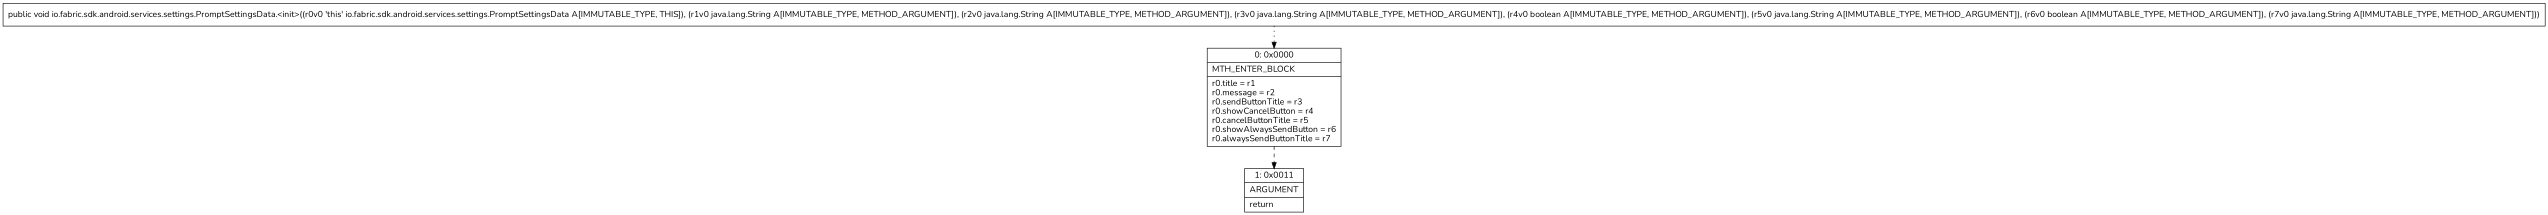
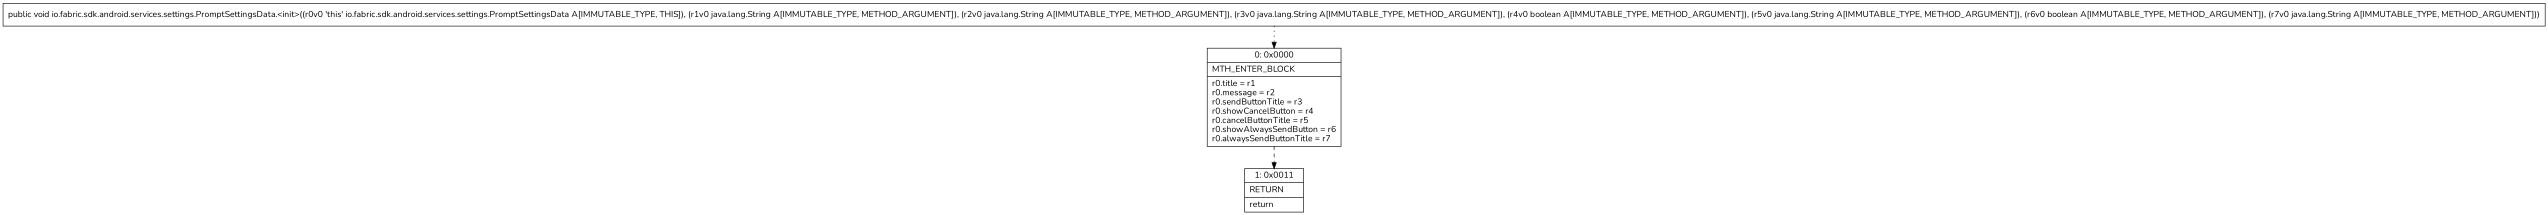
(1274, 190) -> (1267, 190)
